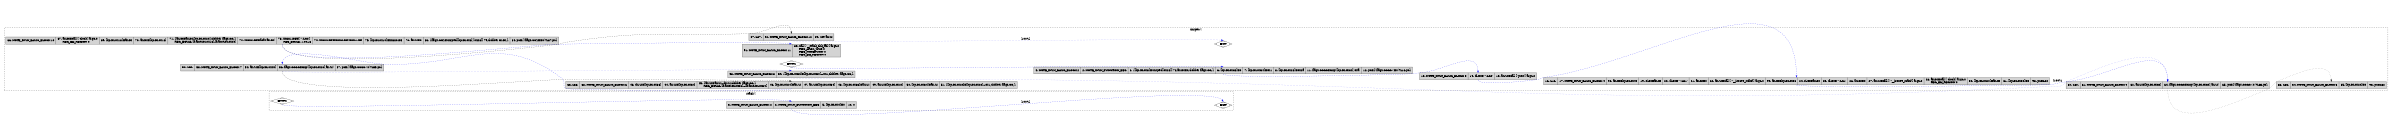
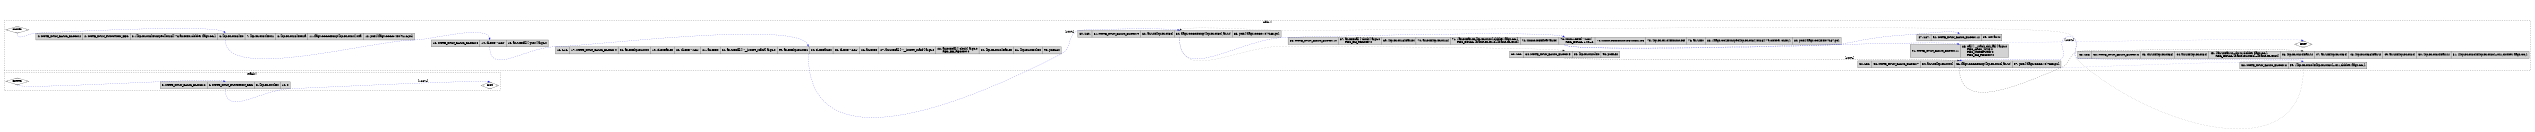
(1196, 30) -> (1267, 23)
none -> (1363, 36)
(538, 47) -> (1850, 42)
none -> (1761, 59)
(1489, 92) -> (1779, 28)
